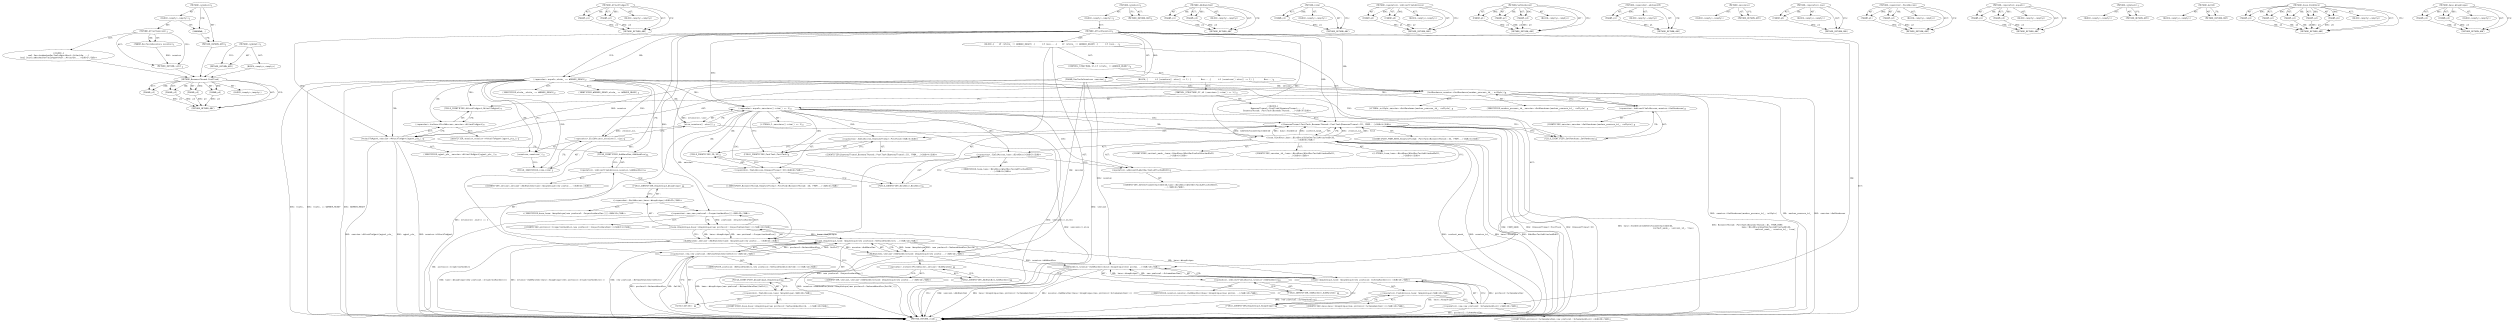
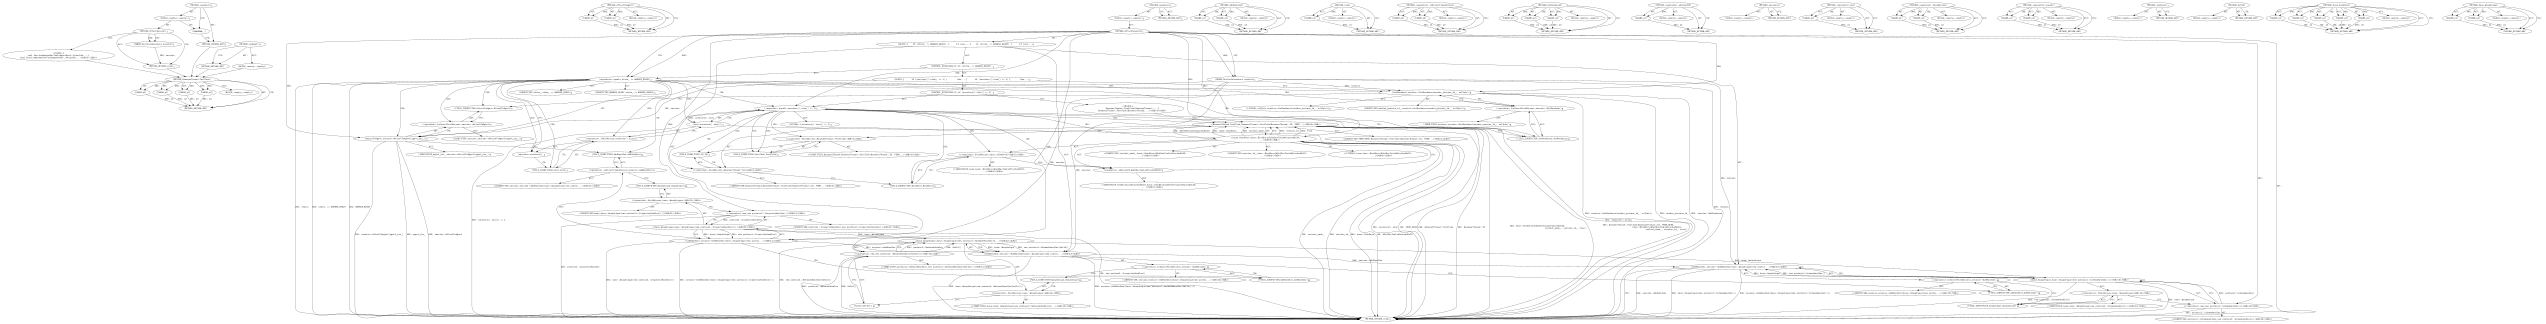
none -> (792, 73)
(626, 131) -> (679, 131)
